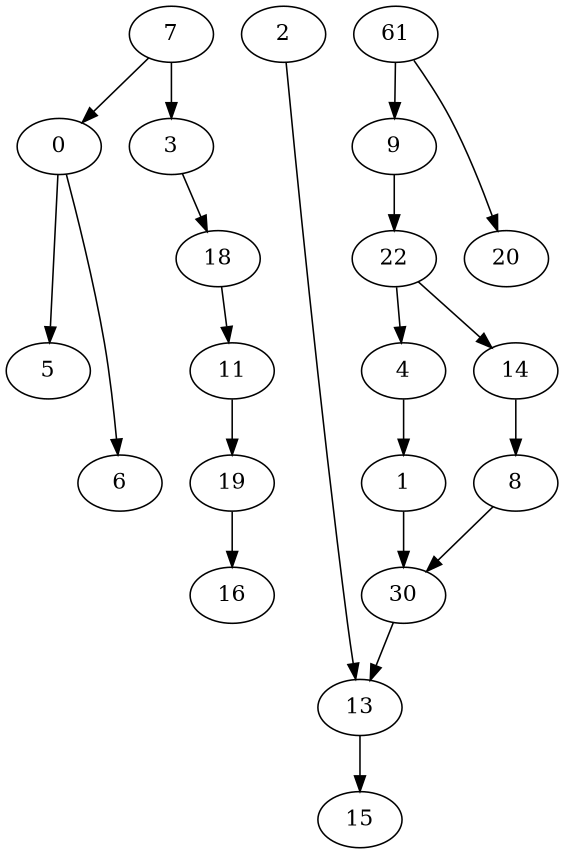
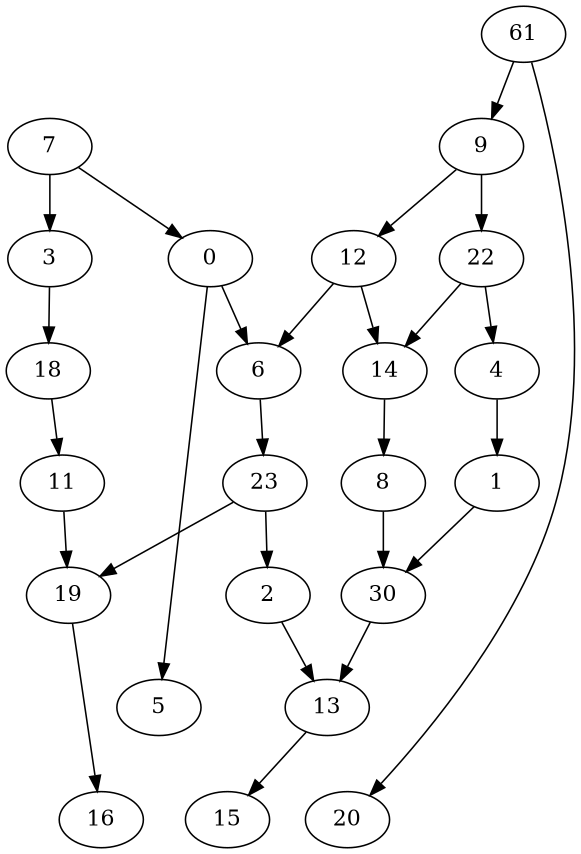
none -> (354, 259)
none -> (265, 483)
